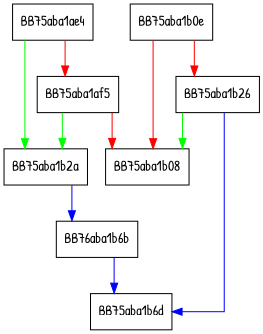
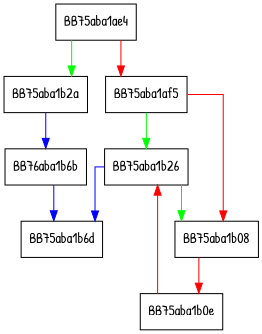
(153, 90) -> (199, 270)
(62, 126) -> (146, 126)
